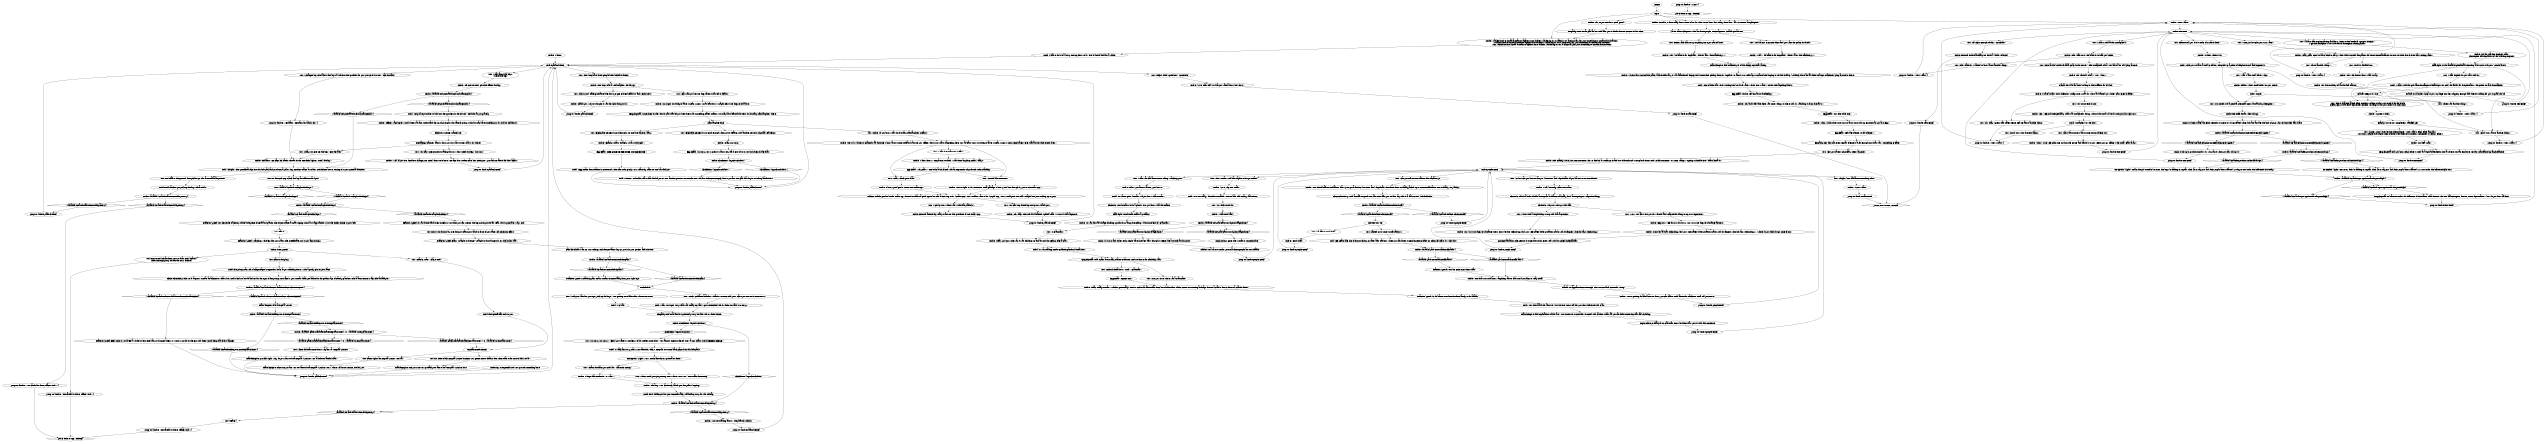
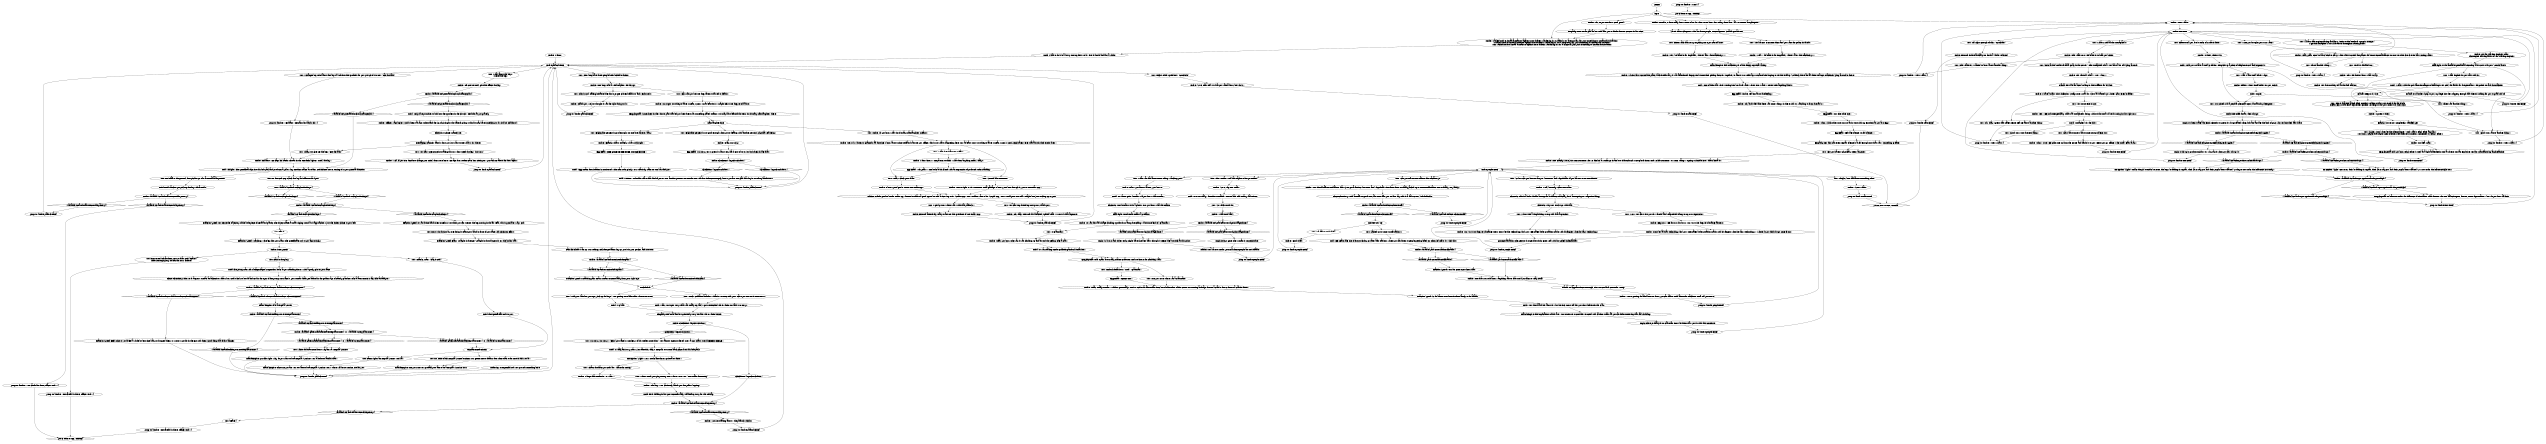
(1555, 205) -> (1555, 205)
(280, 255) -> (278, 254)
